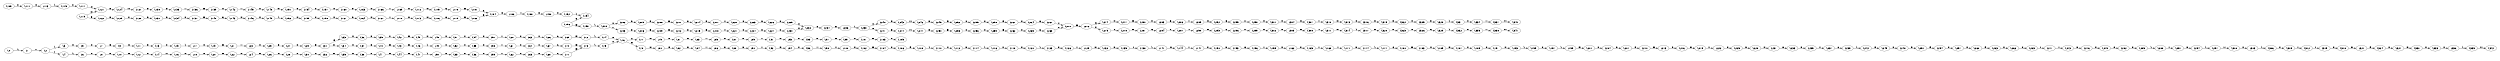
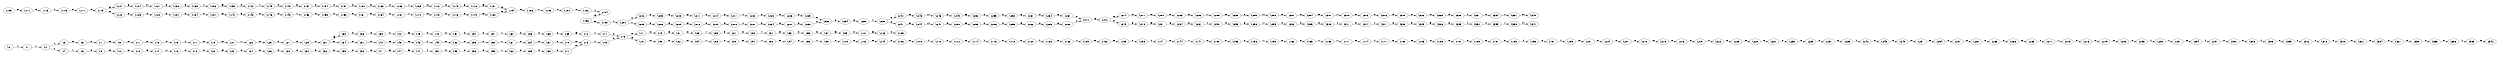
(91, 8) -> (91, 11)
